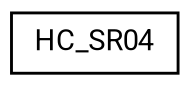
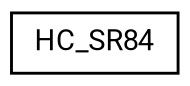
(95, 43) -> (95, 43)
